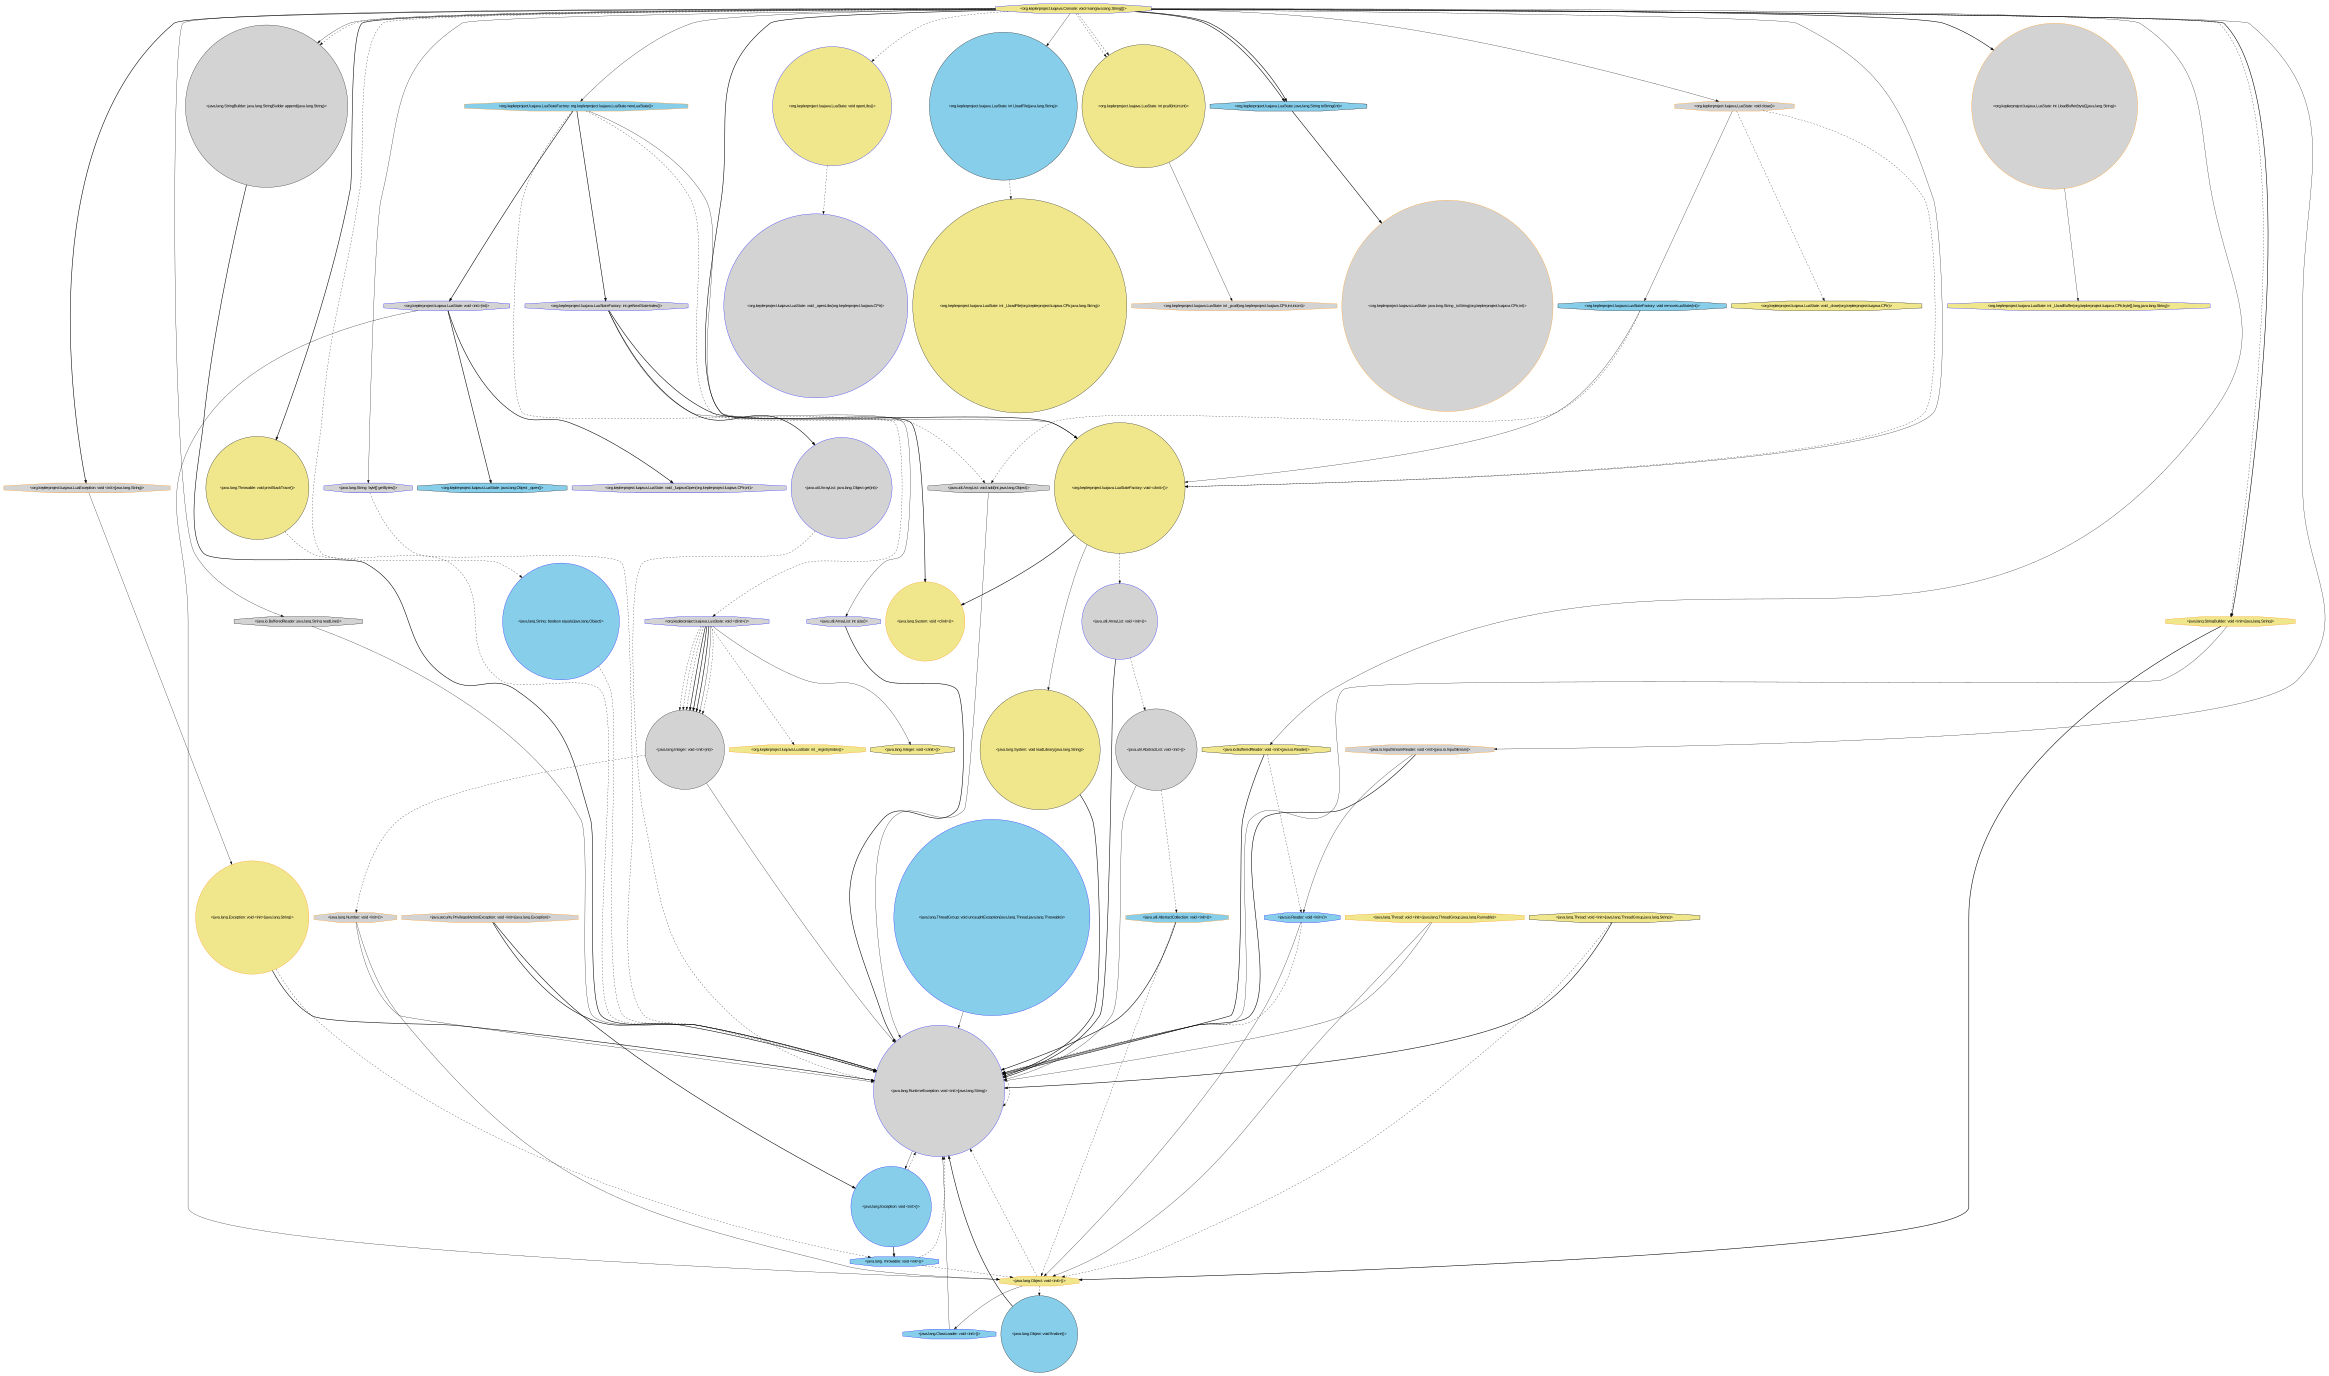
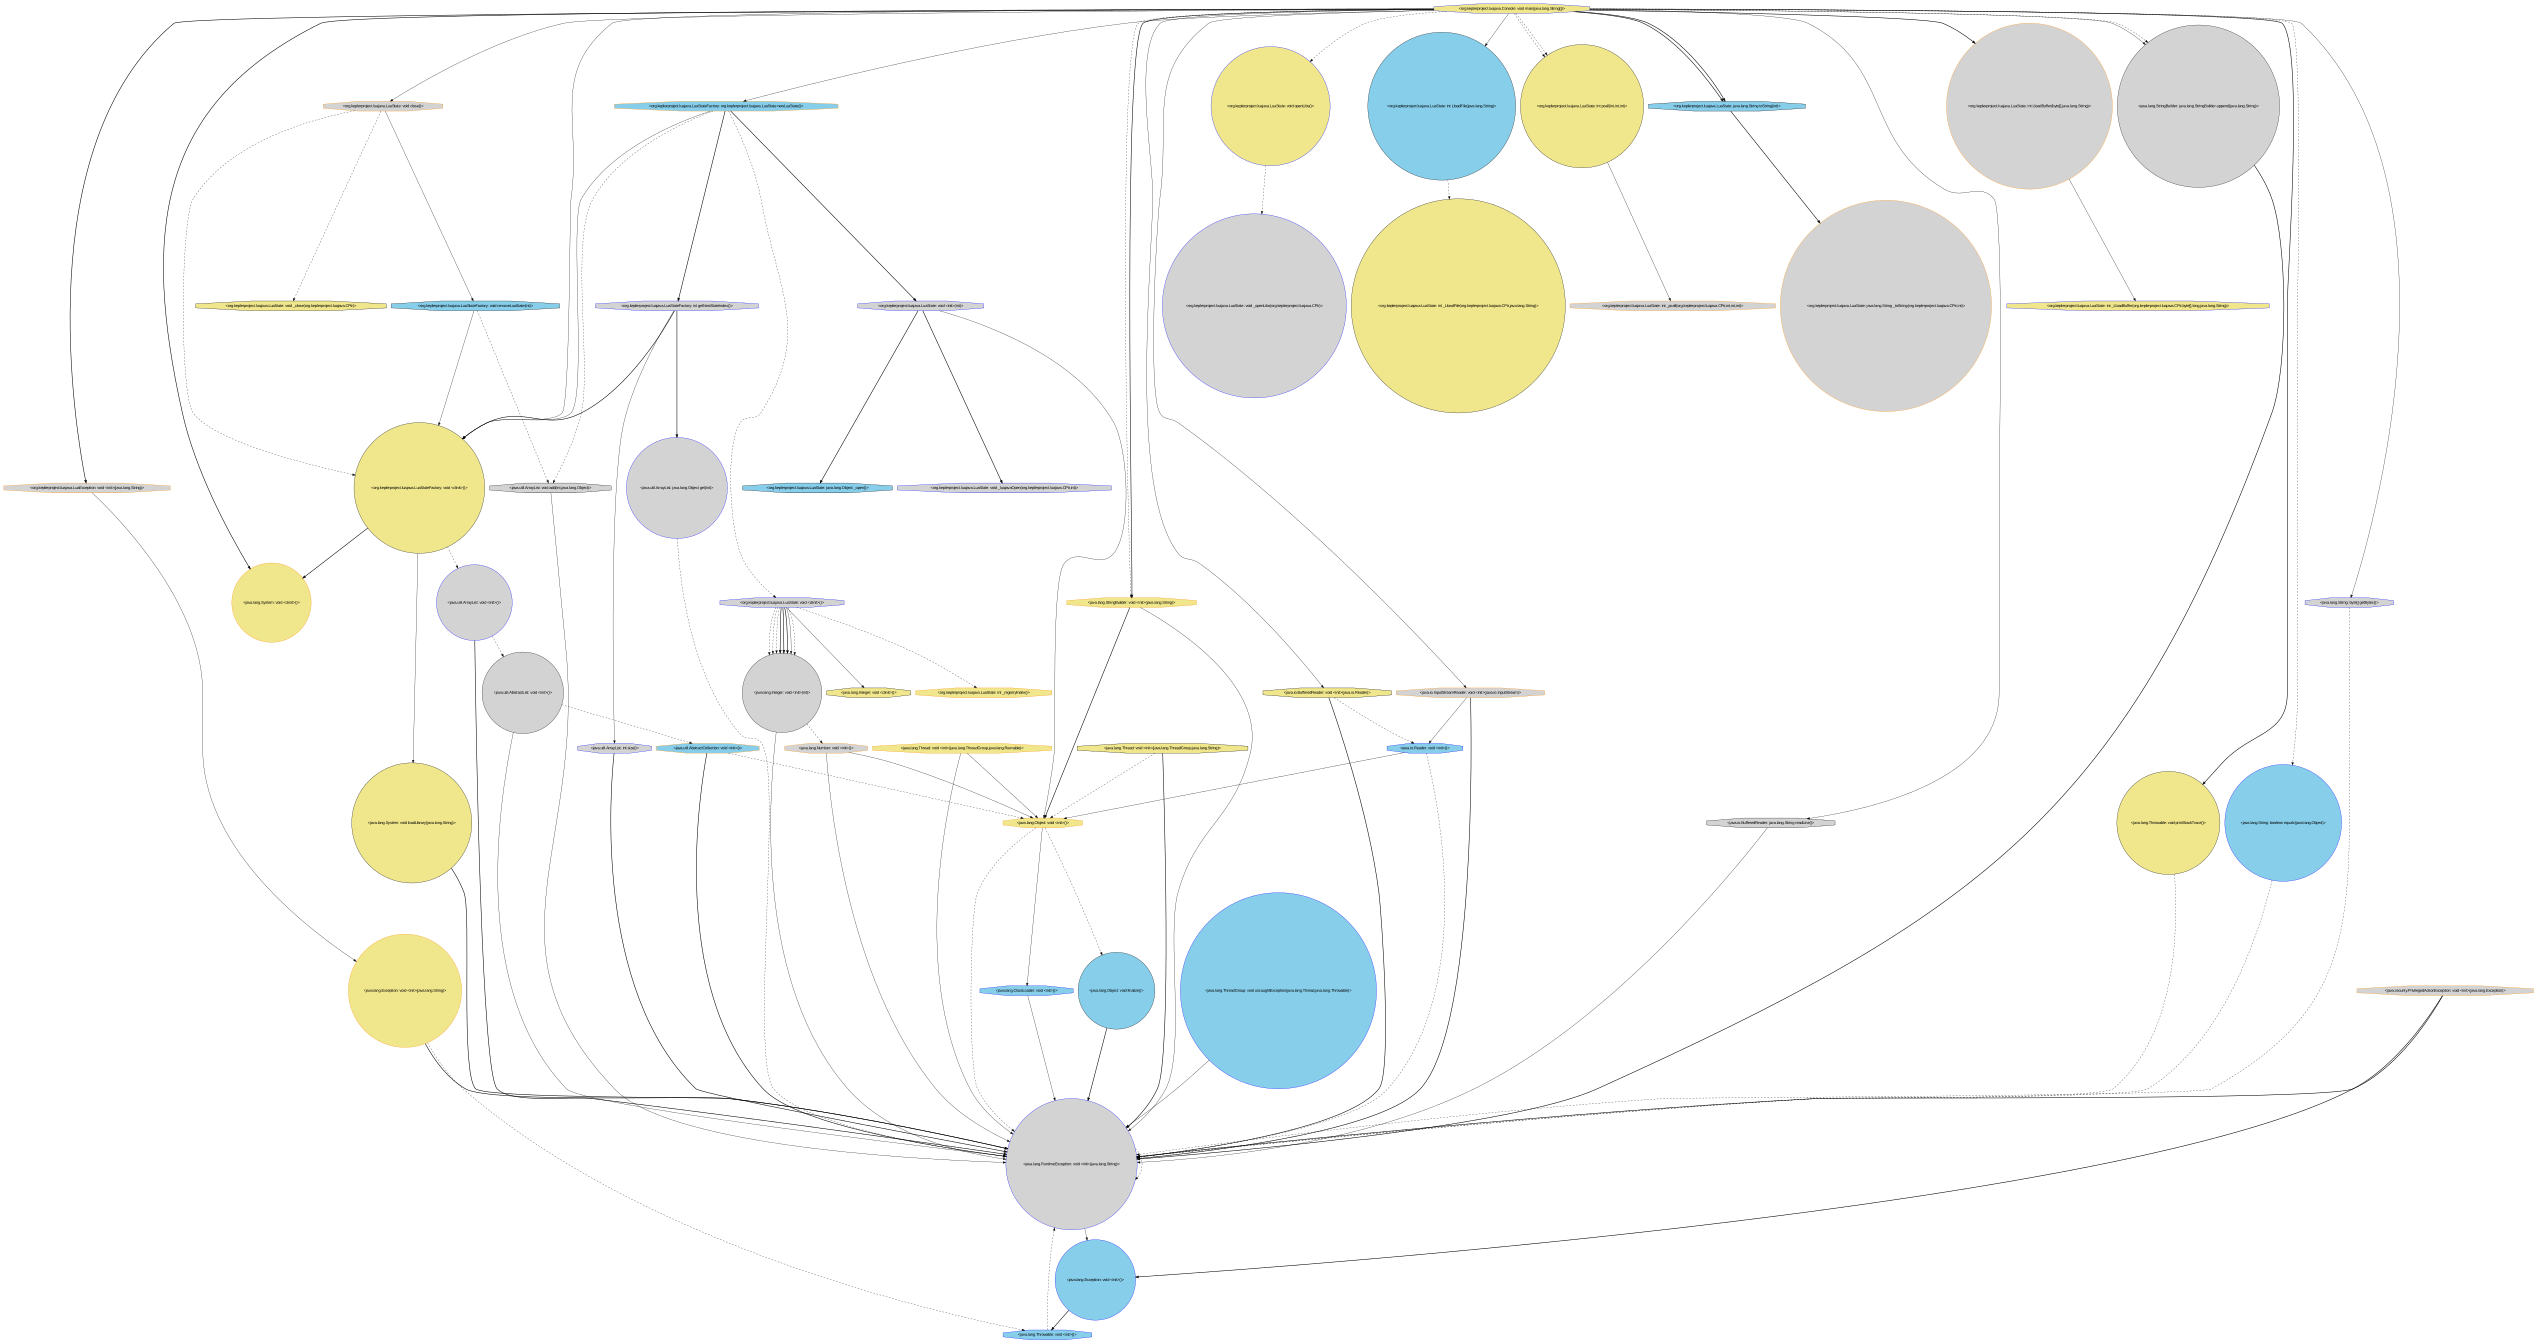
(911, 1162) -> none
(966, 1271) -> none
